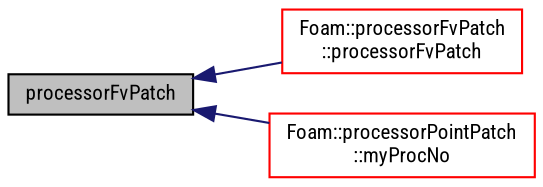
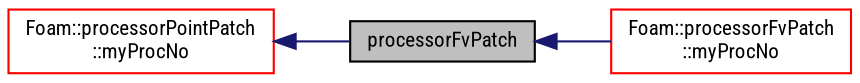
(402, 41) -> (731, 41)
(242, 118) -> (323, 41)
